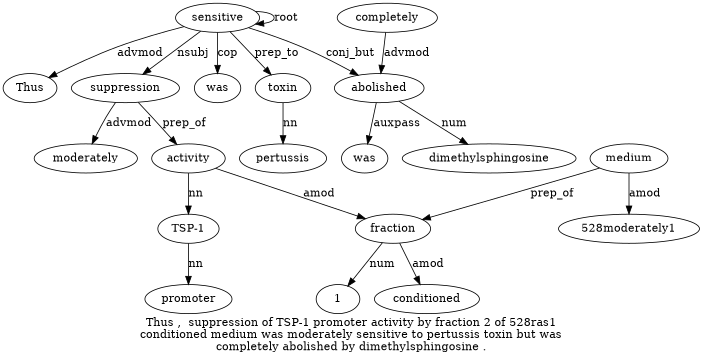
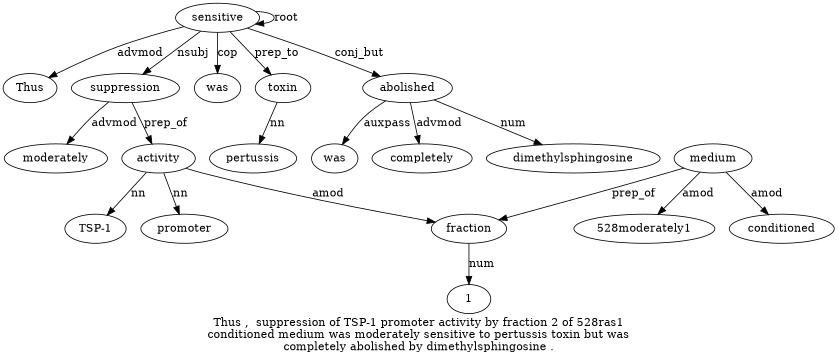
(384, 49) -> (414, 119)
(188, 260) -> (170, 190)
(408, 260) -> (744, 190)
